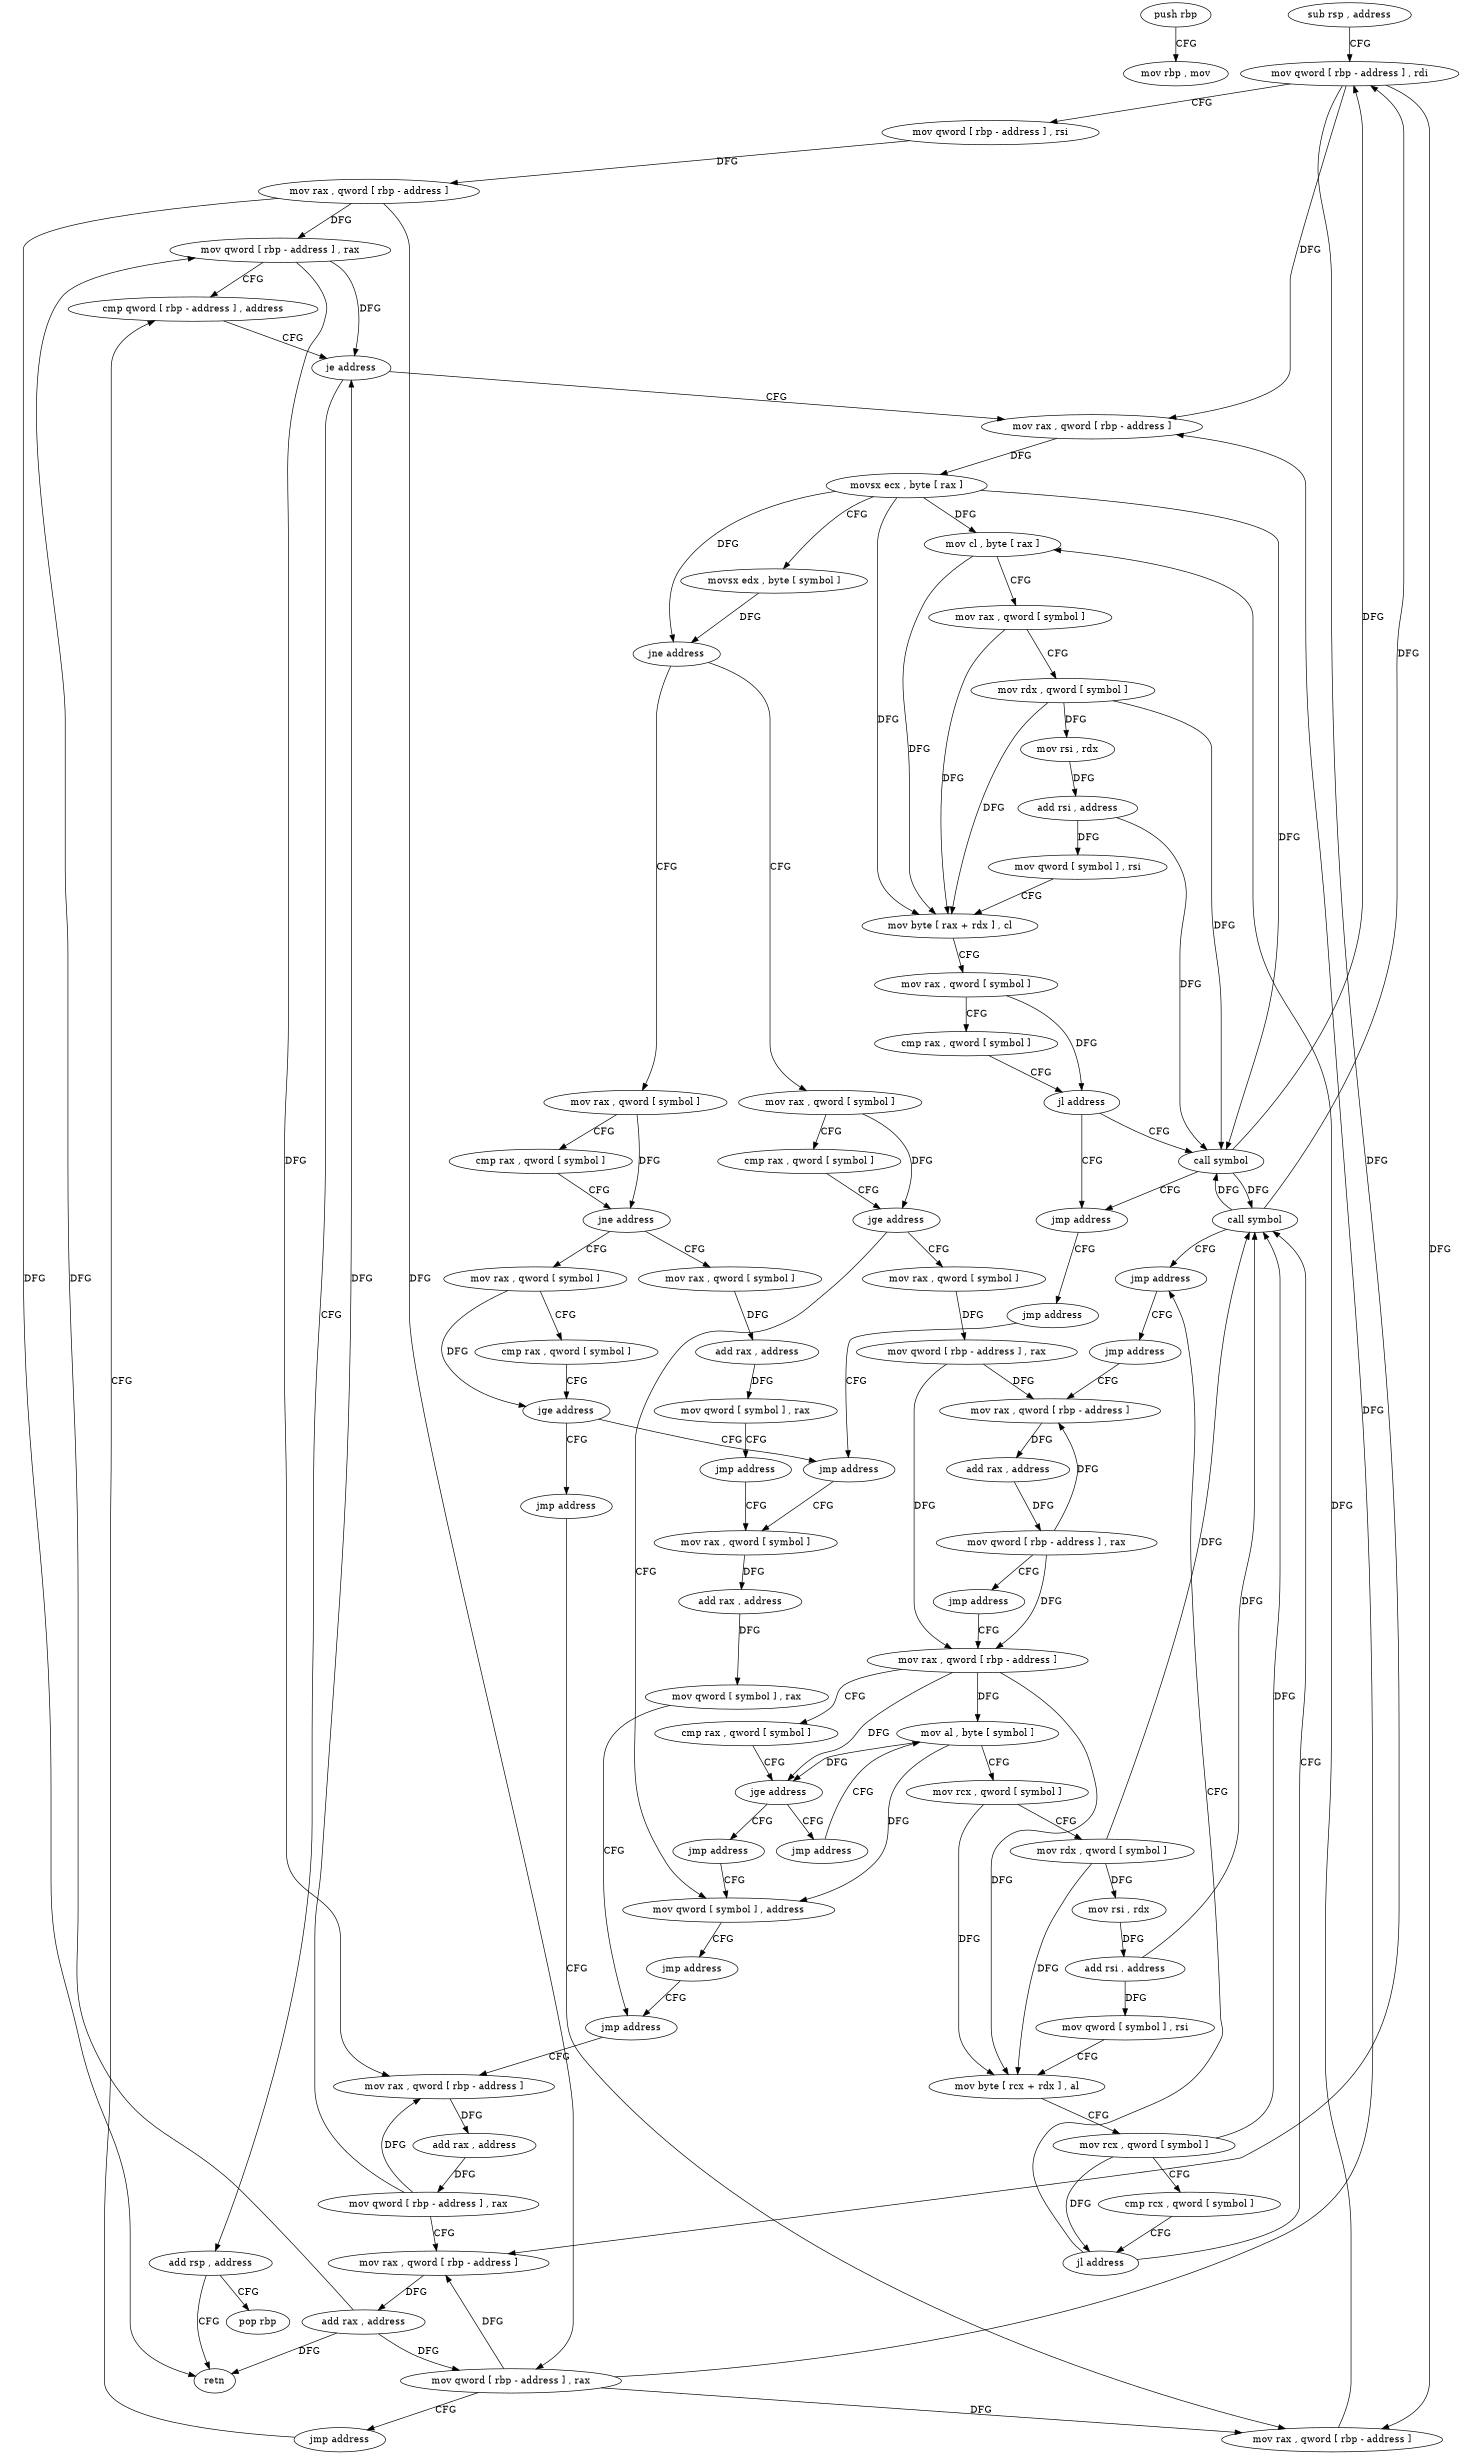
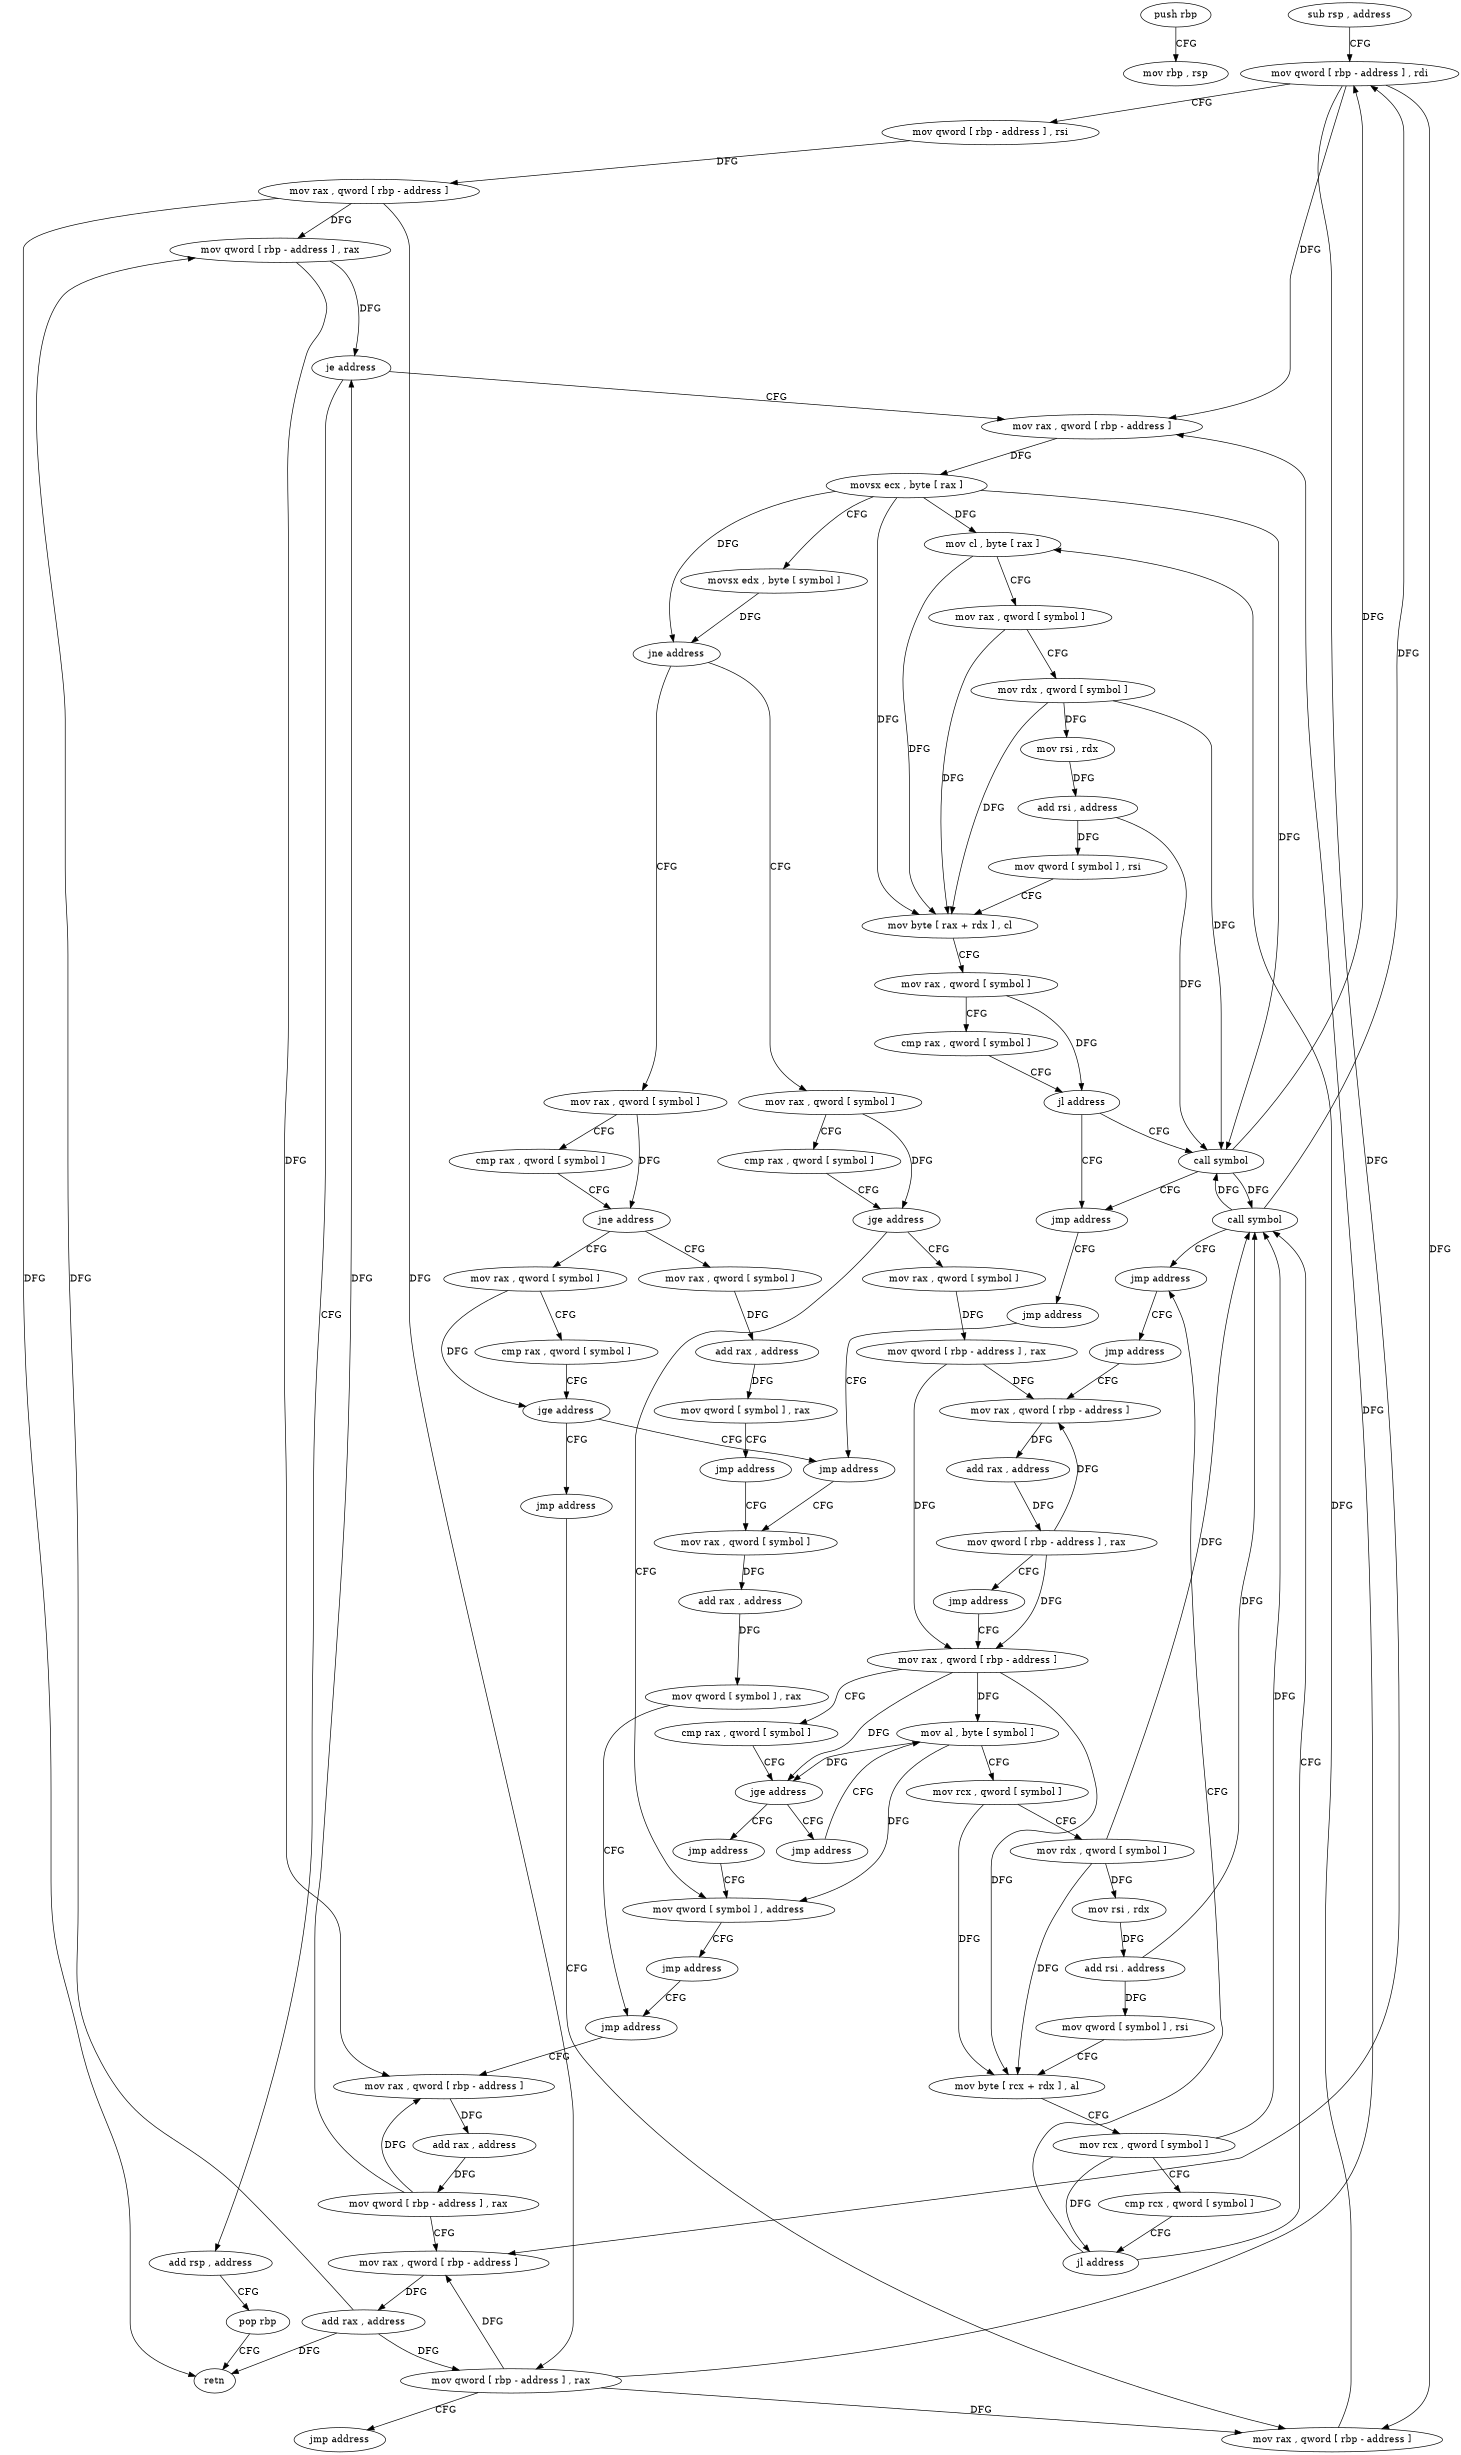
(1176, 74) -> (1176, 74)
(193, 309) -> none
(198, 2319) -> (238, 2349)
